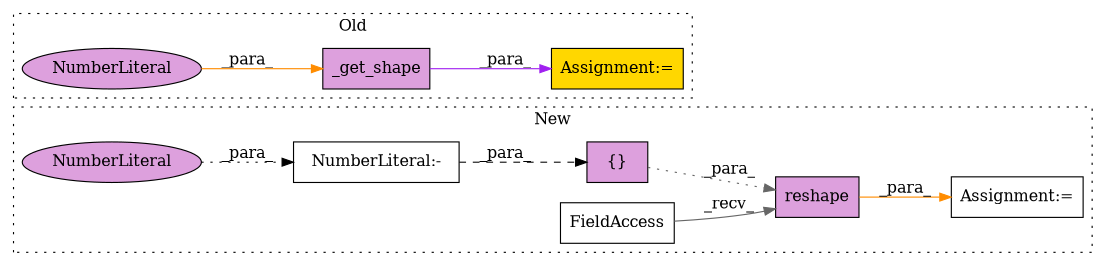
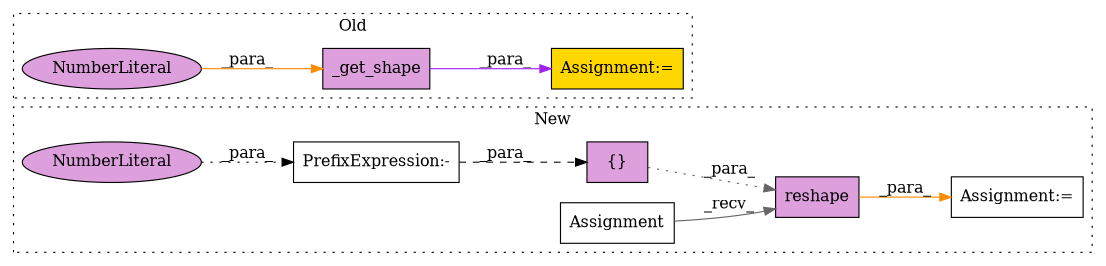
(376, 162) -> (376, 162)
(617, 223) -> (617, 223)
